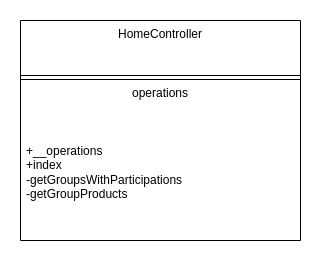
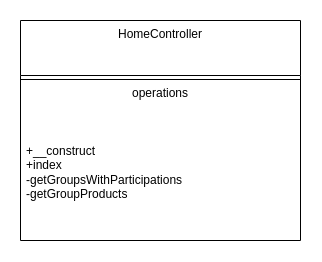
(114, 173) -> (114, 173)
